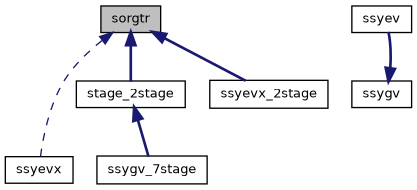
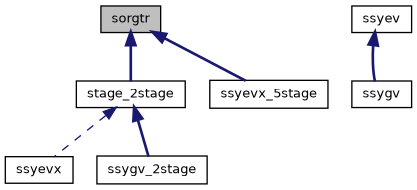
(391, 50) -> (373, 64)
(58, 92) -> (80, 136)
(269, 94) -> (269, 94)
(152, 170) -> (152, 170)
